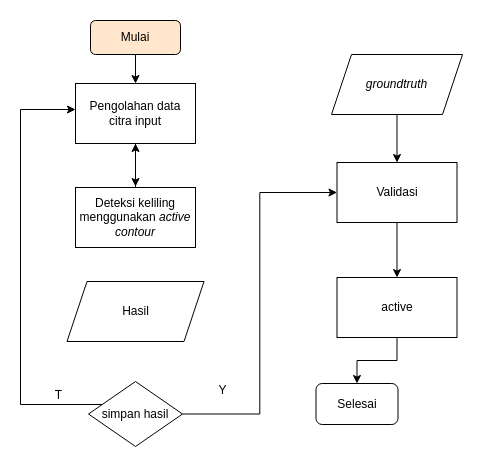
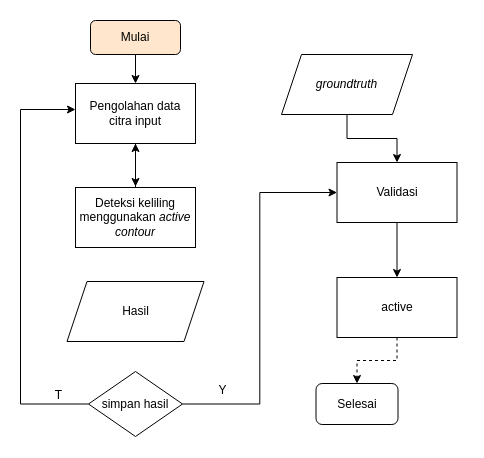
(397, 85) -> (347, 85)
(380, 361) -> (380, 361)
(136, 414) -> (136, 404)
